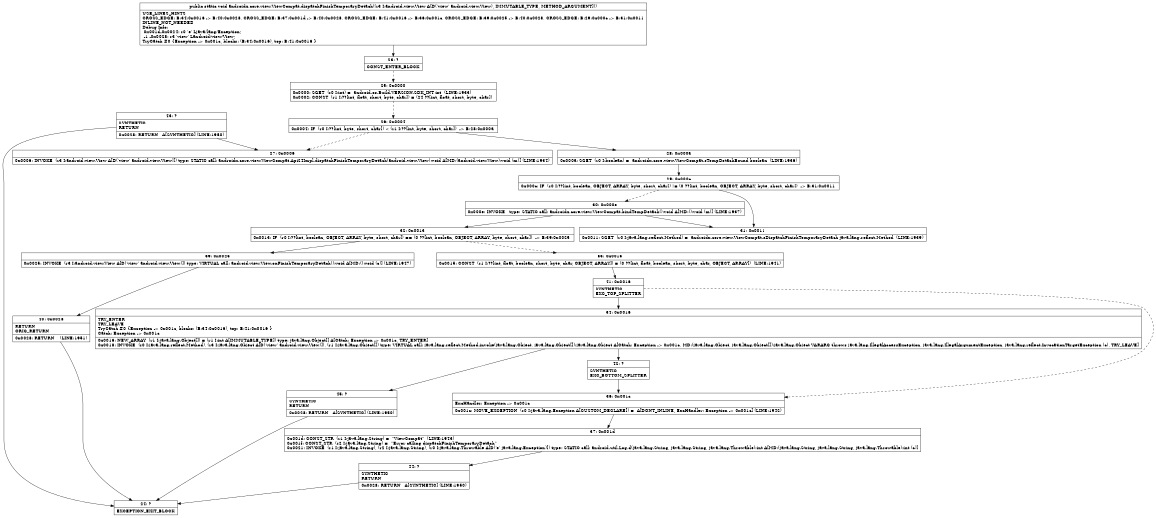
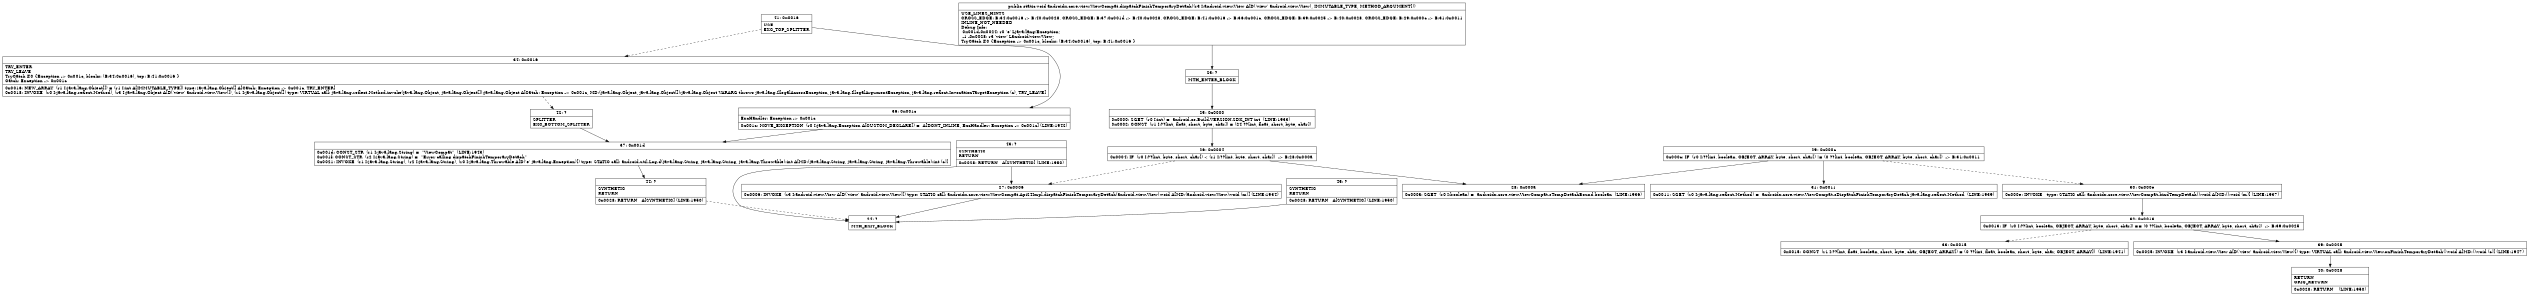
(393, 67) -> (1212, 80)
(393, 75) -> (1212, 95)
(393, 108) -> (1212, 136)
(679, 168) -> (1675, 172)
(677, 221) -> none
(613, 271) -> none
(609, 289) -> (769, 25)
(1098, 300) -> (965, 46)
(618, 302) -> (695, 43)
(51, 338) -> (2330, 289)
(618, 353) -> (547, 102)
(469, 369) -> none
(604, 371) -> (544, 120)
(618, 385) -> (593, 134)
(83, 428) -> (940, 207)
(270, 493) -> (776, 211)
(146, 511) -> (872, 226)
